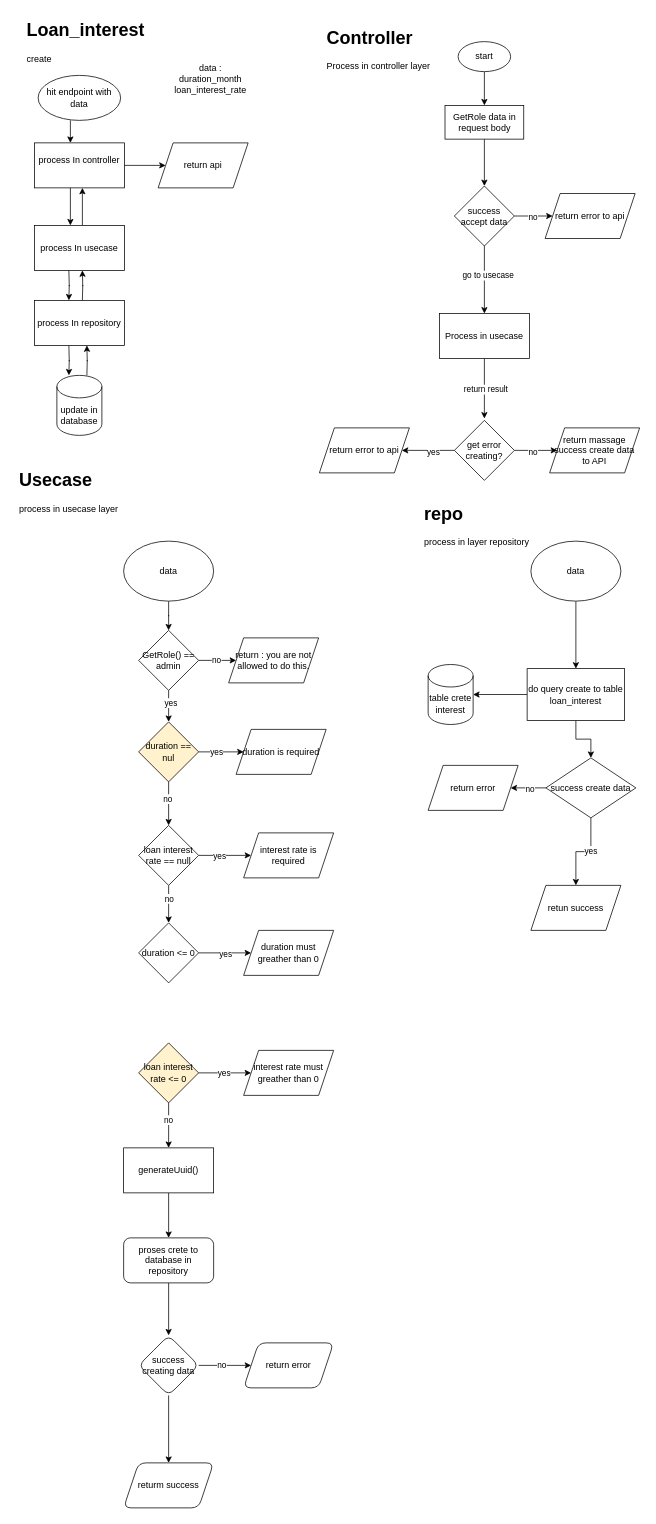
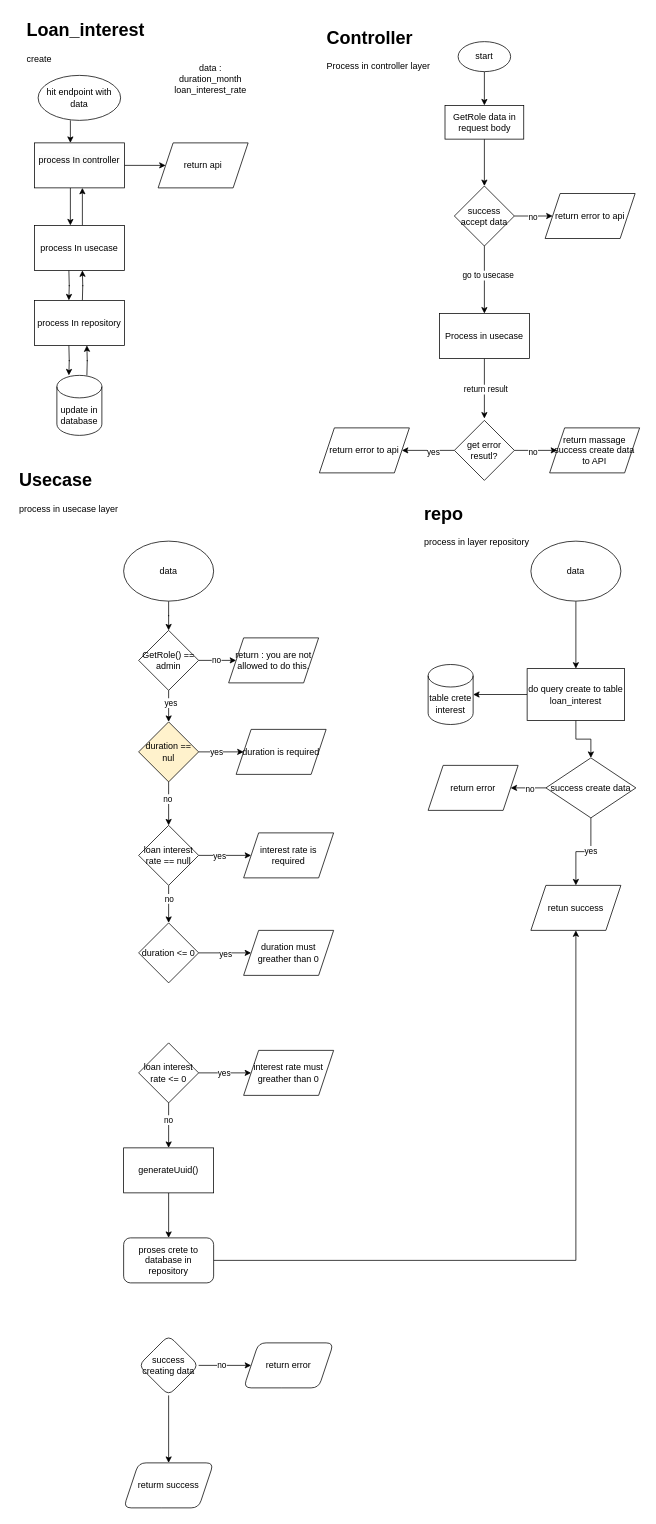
(484, 450) -> (484, 450)
(168, 1073) -> (168, 1073)
(168, 1306) -> (396, 1260)
